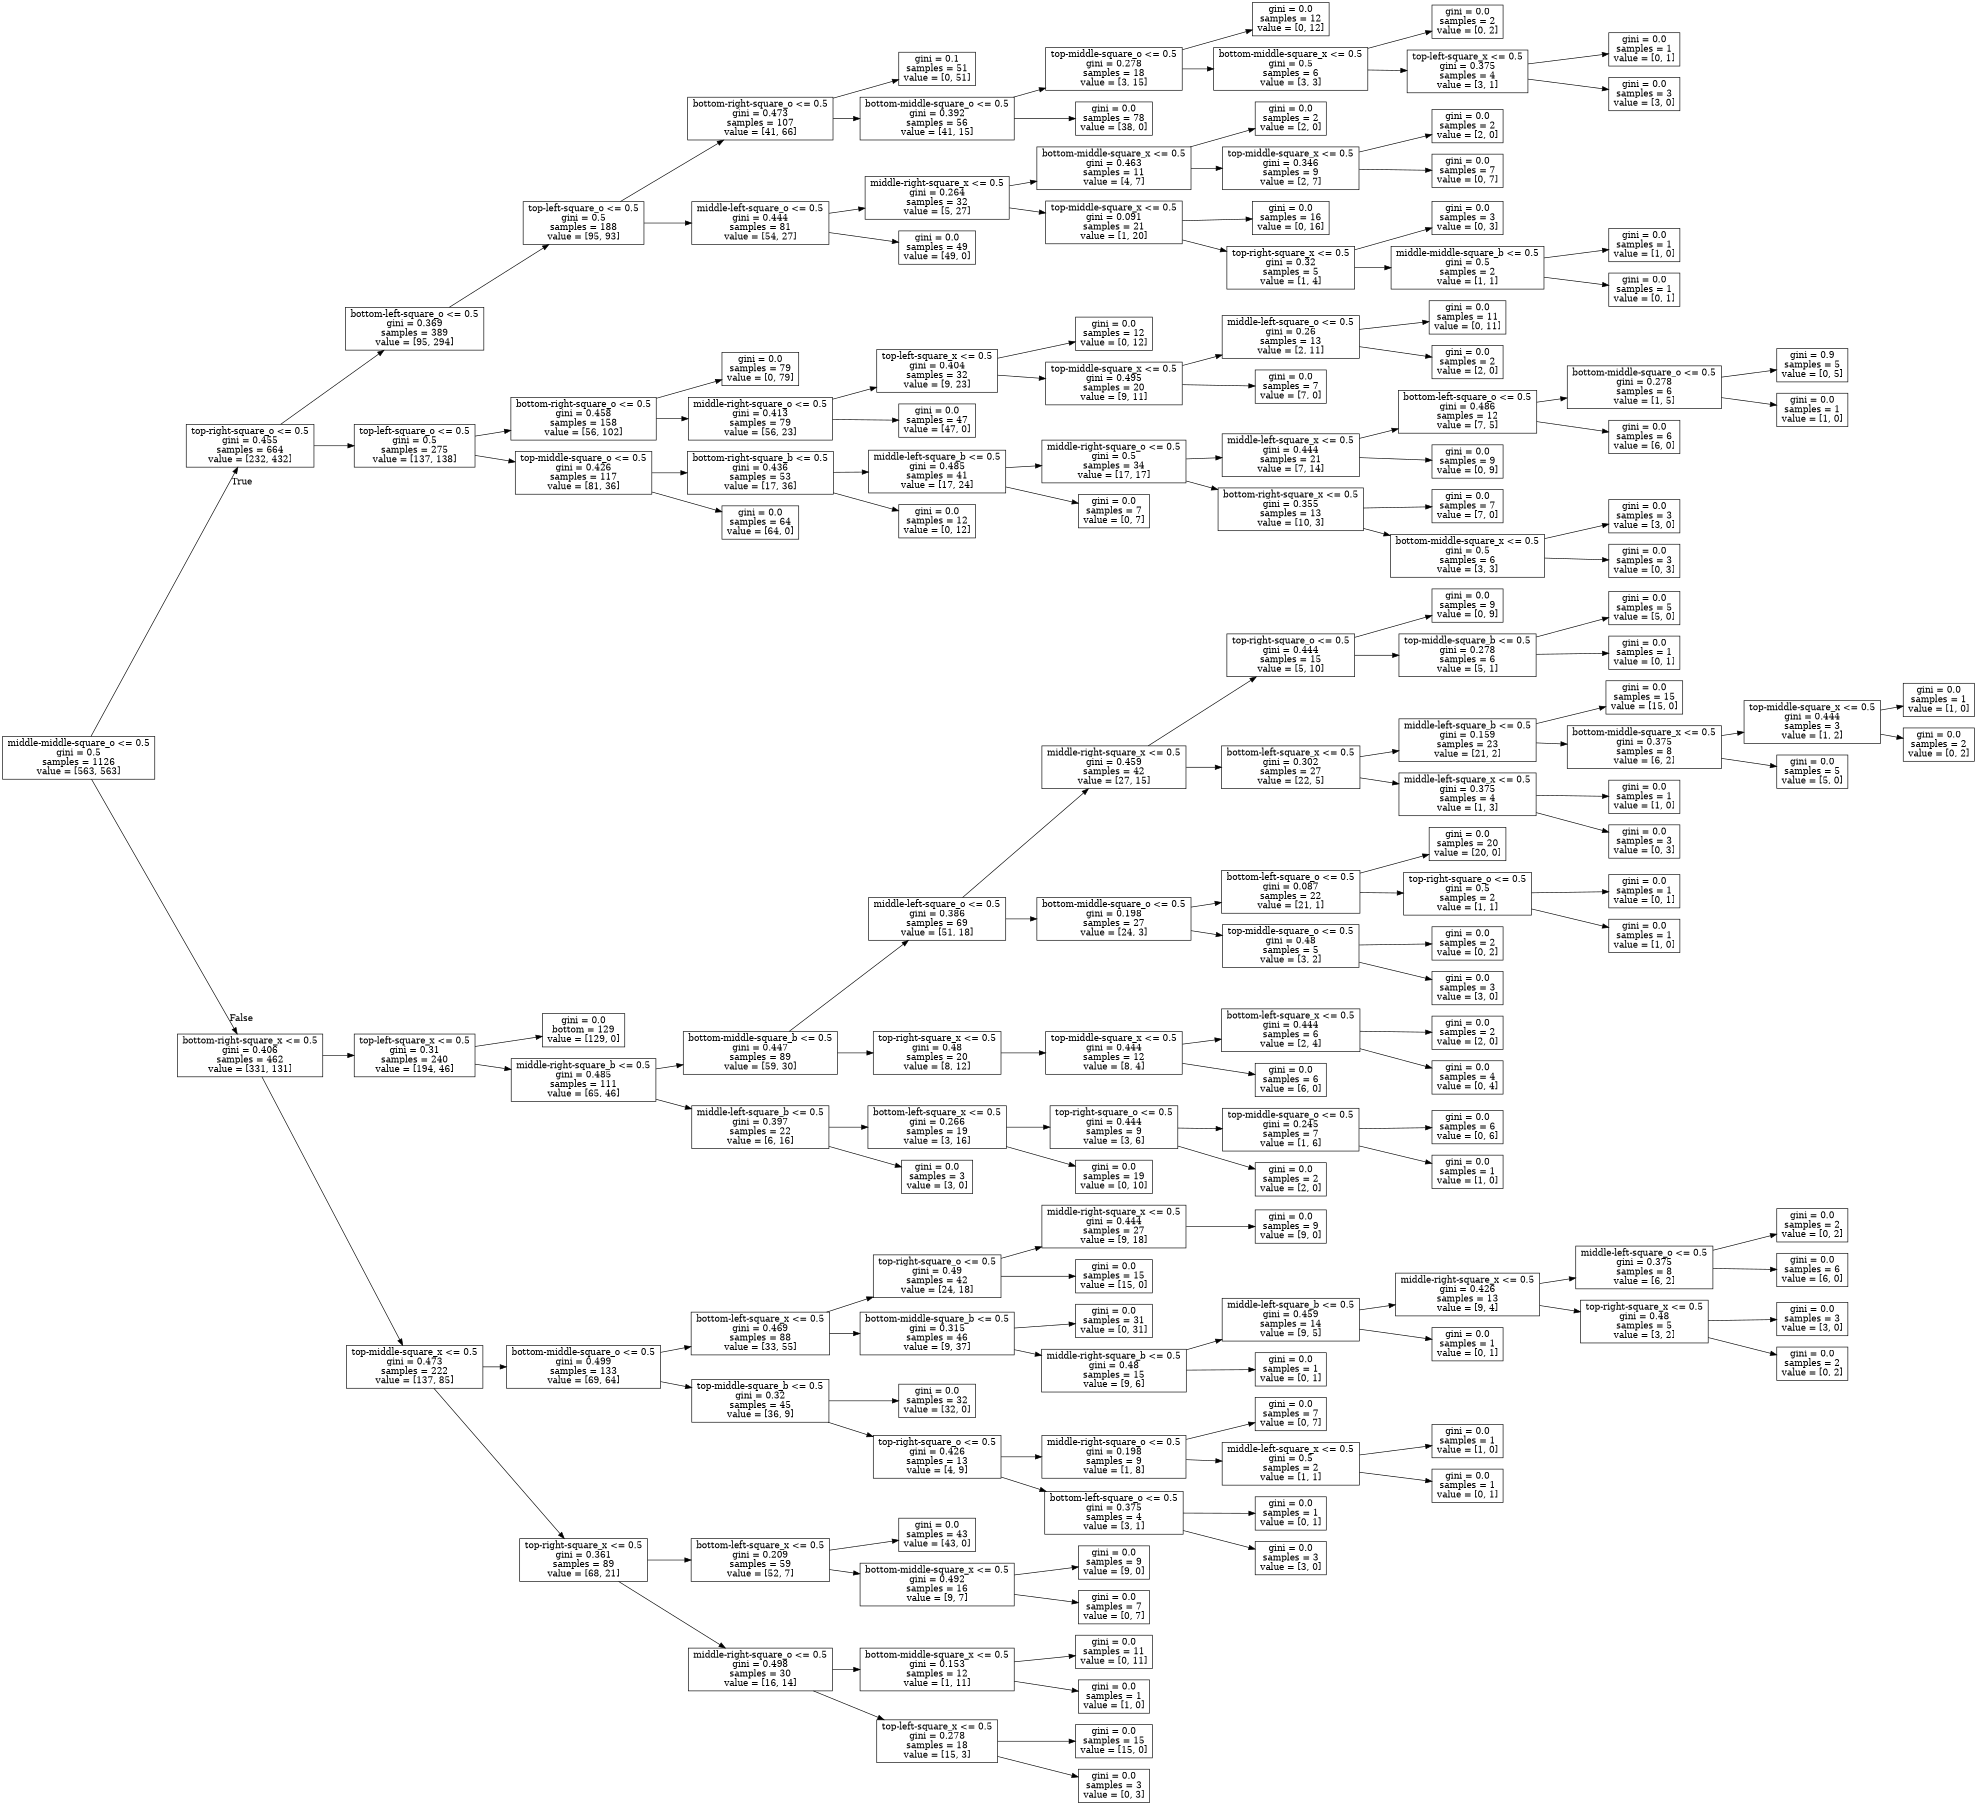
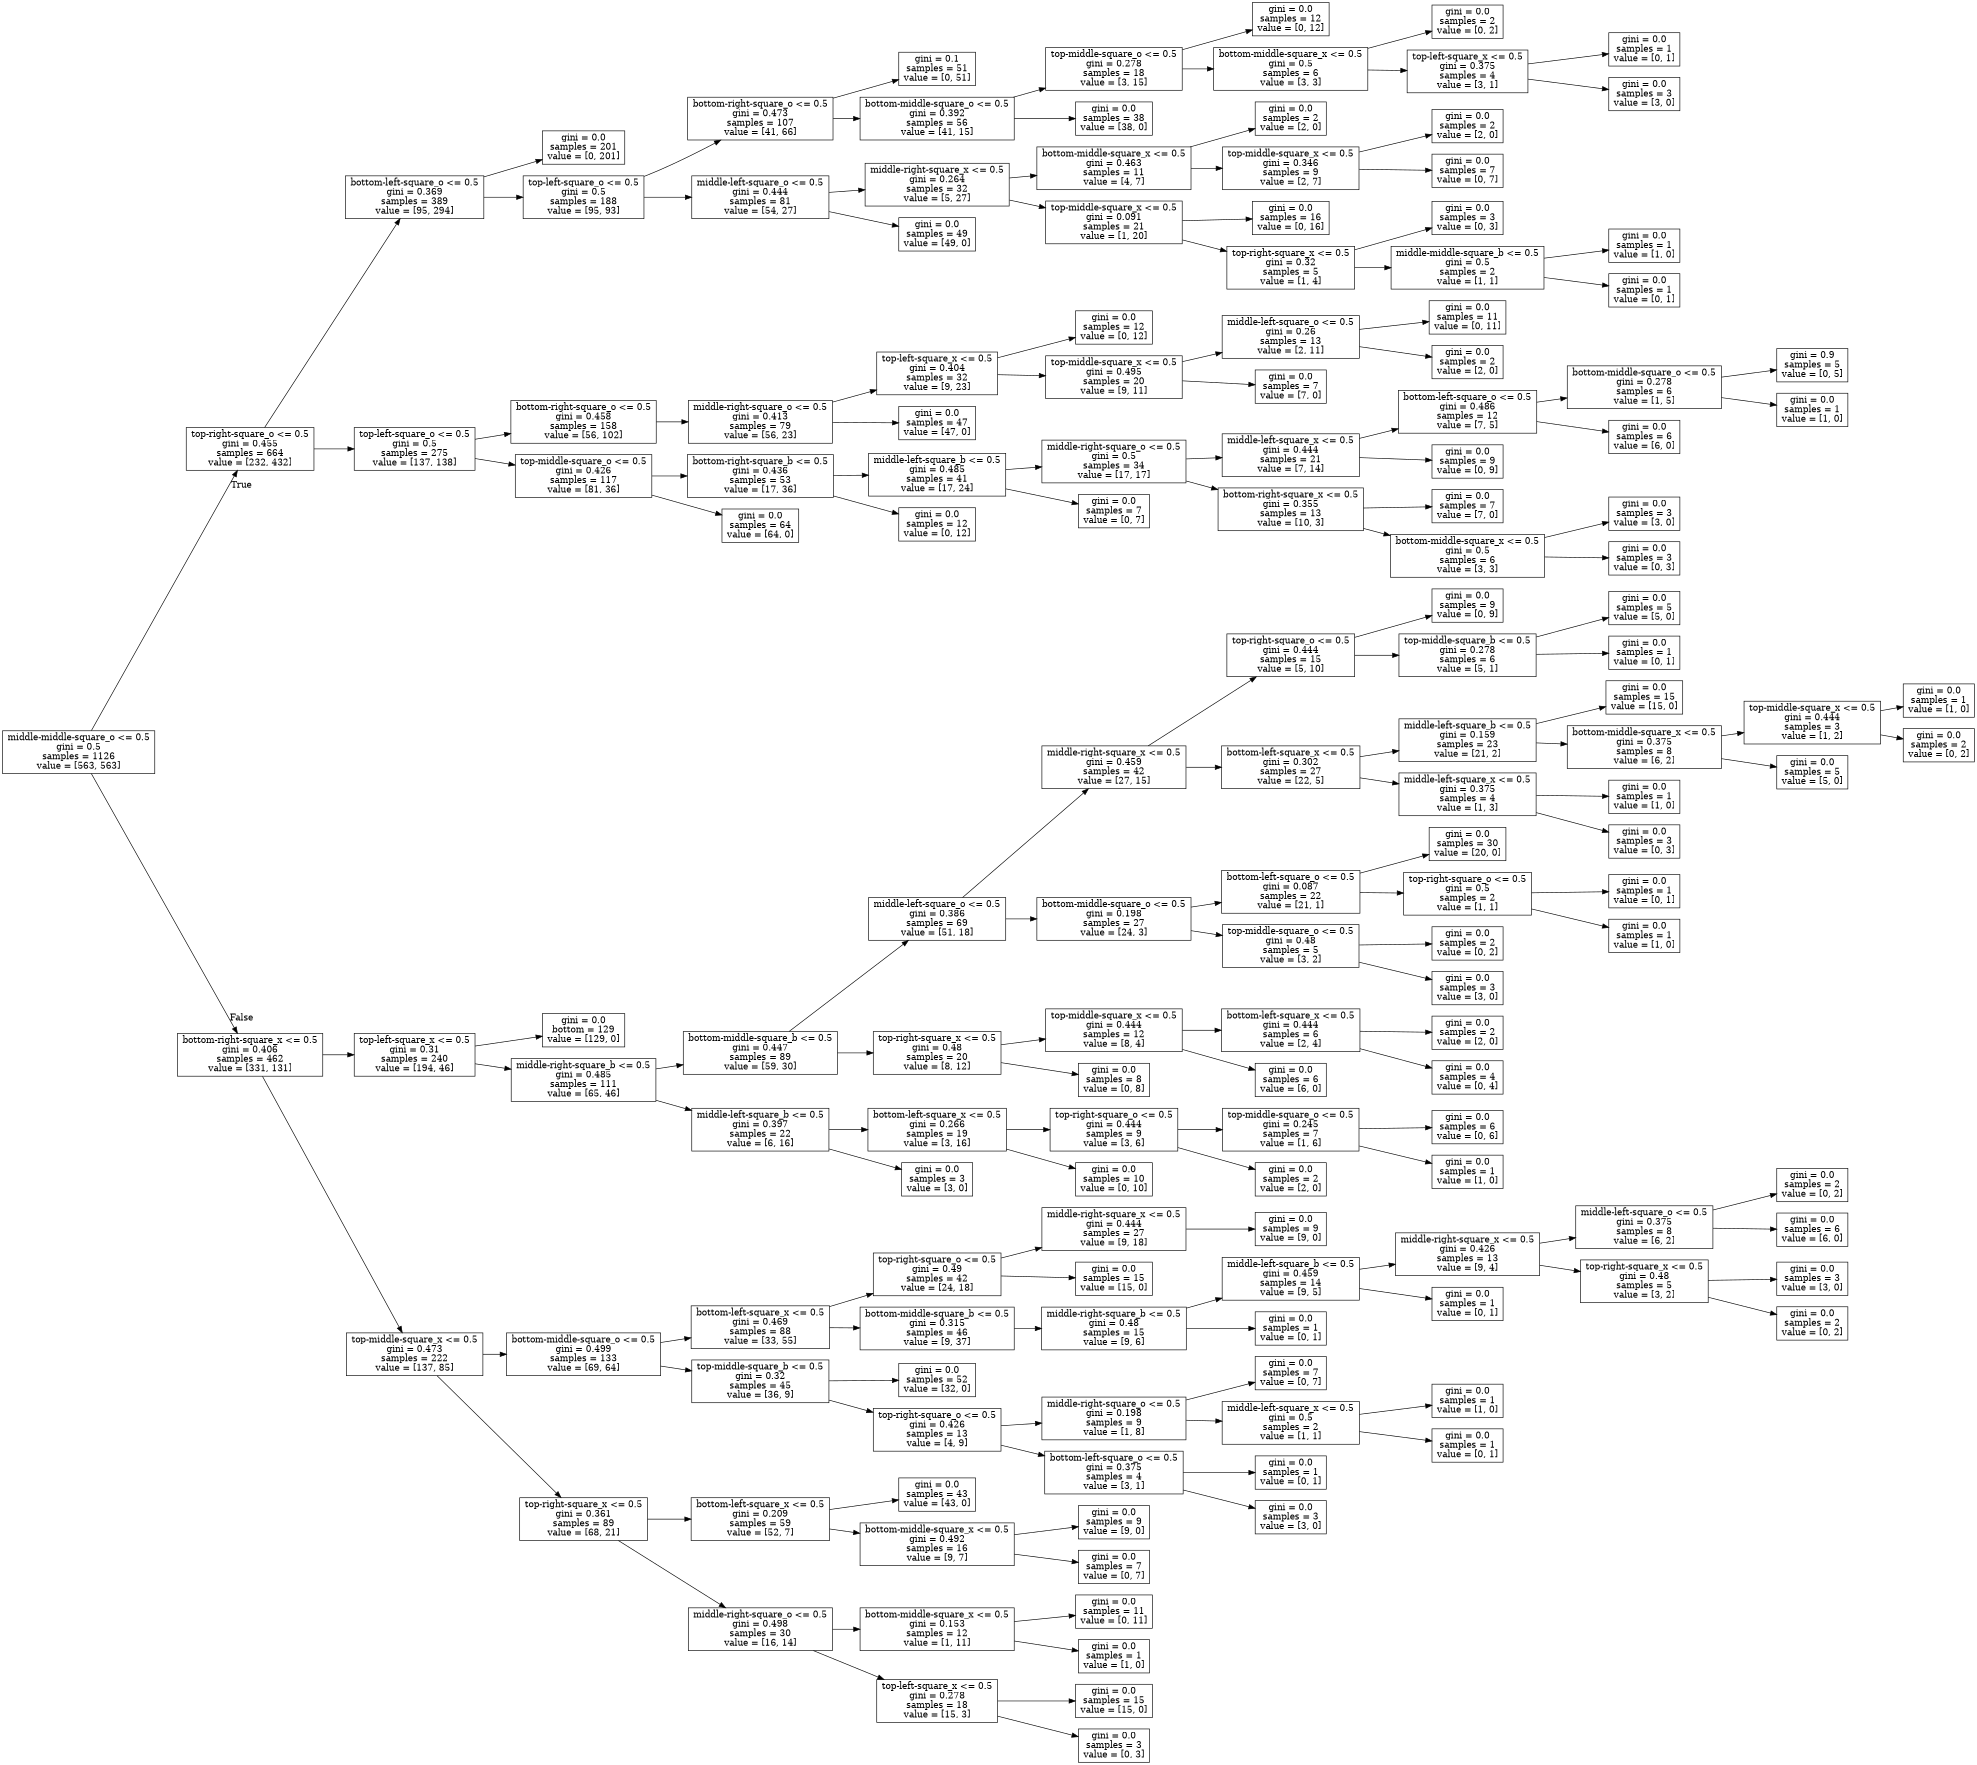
(1114, 119) -> (1114, 119)
none -> (584, 148)
(760, 369) -> none
(1468, 844) -> (1468, 844)
none -> (1114, 1080)
(1114, 1177) -> (1114, 1179)
(1114, 1321) -> none
(937, 1401) -> (937, 1380)
